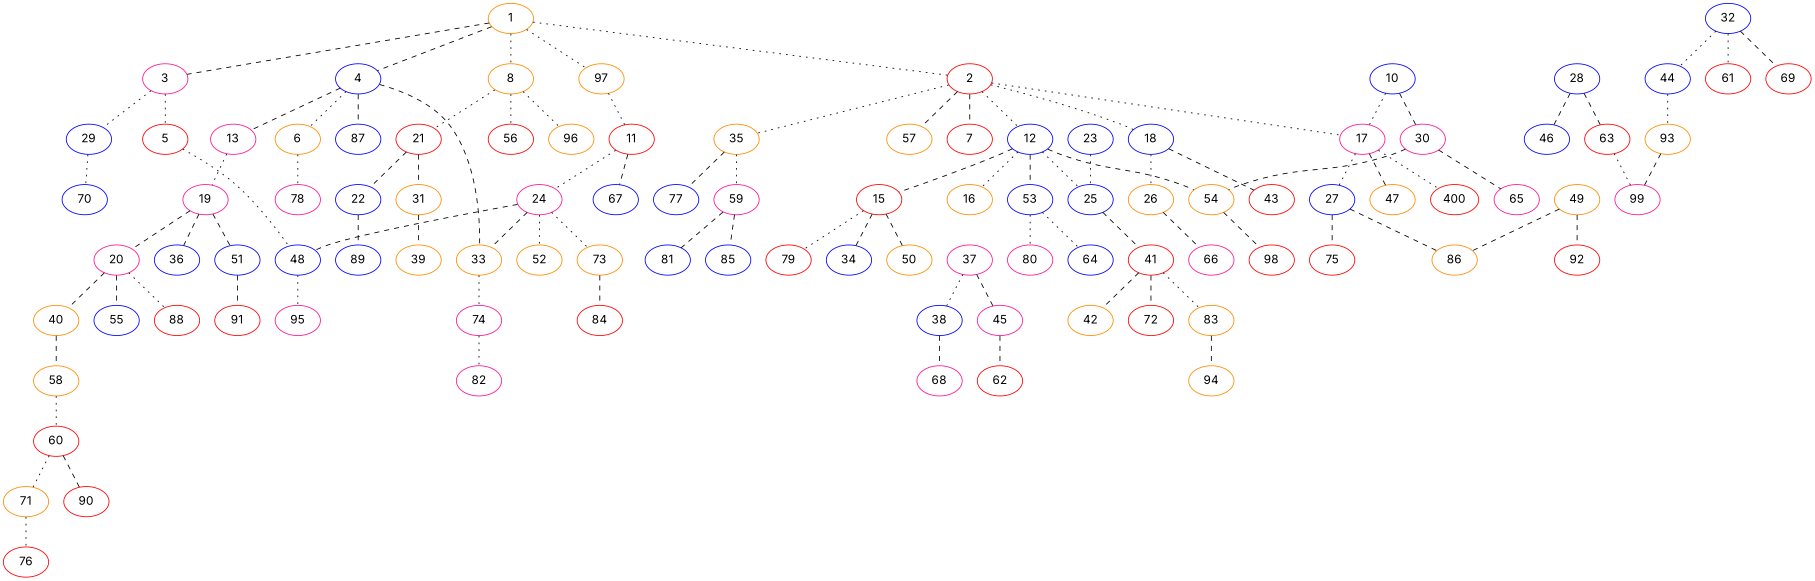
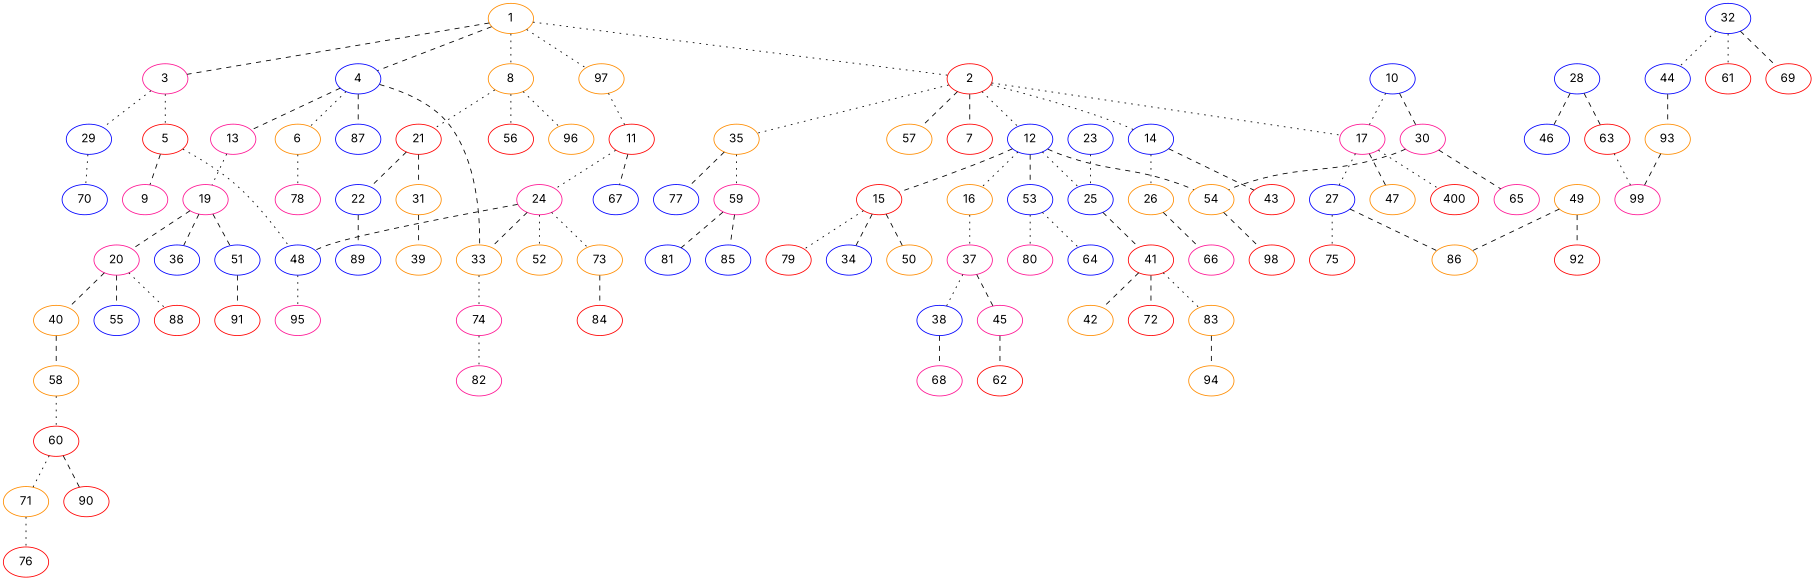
(1668, 109) -> (1668, 109)
(1151, 139) -> (1151, 139)
none -> (145, 200)
none -> (970, 230)
(1332, 230) -> (1332, 230)
